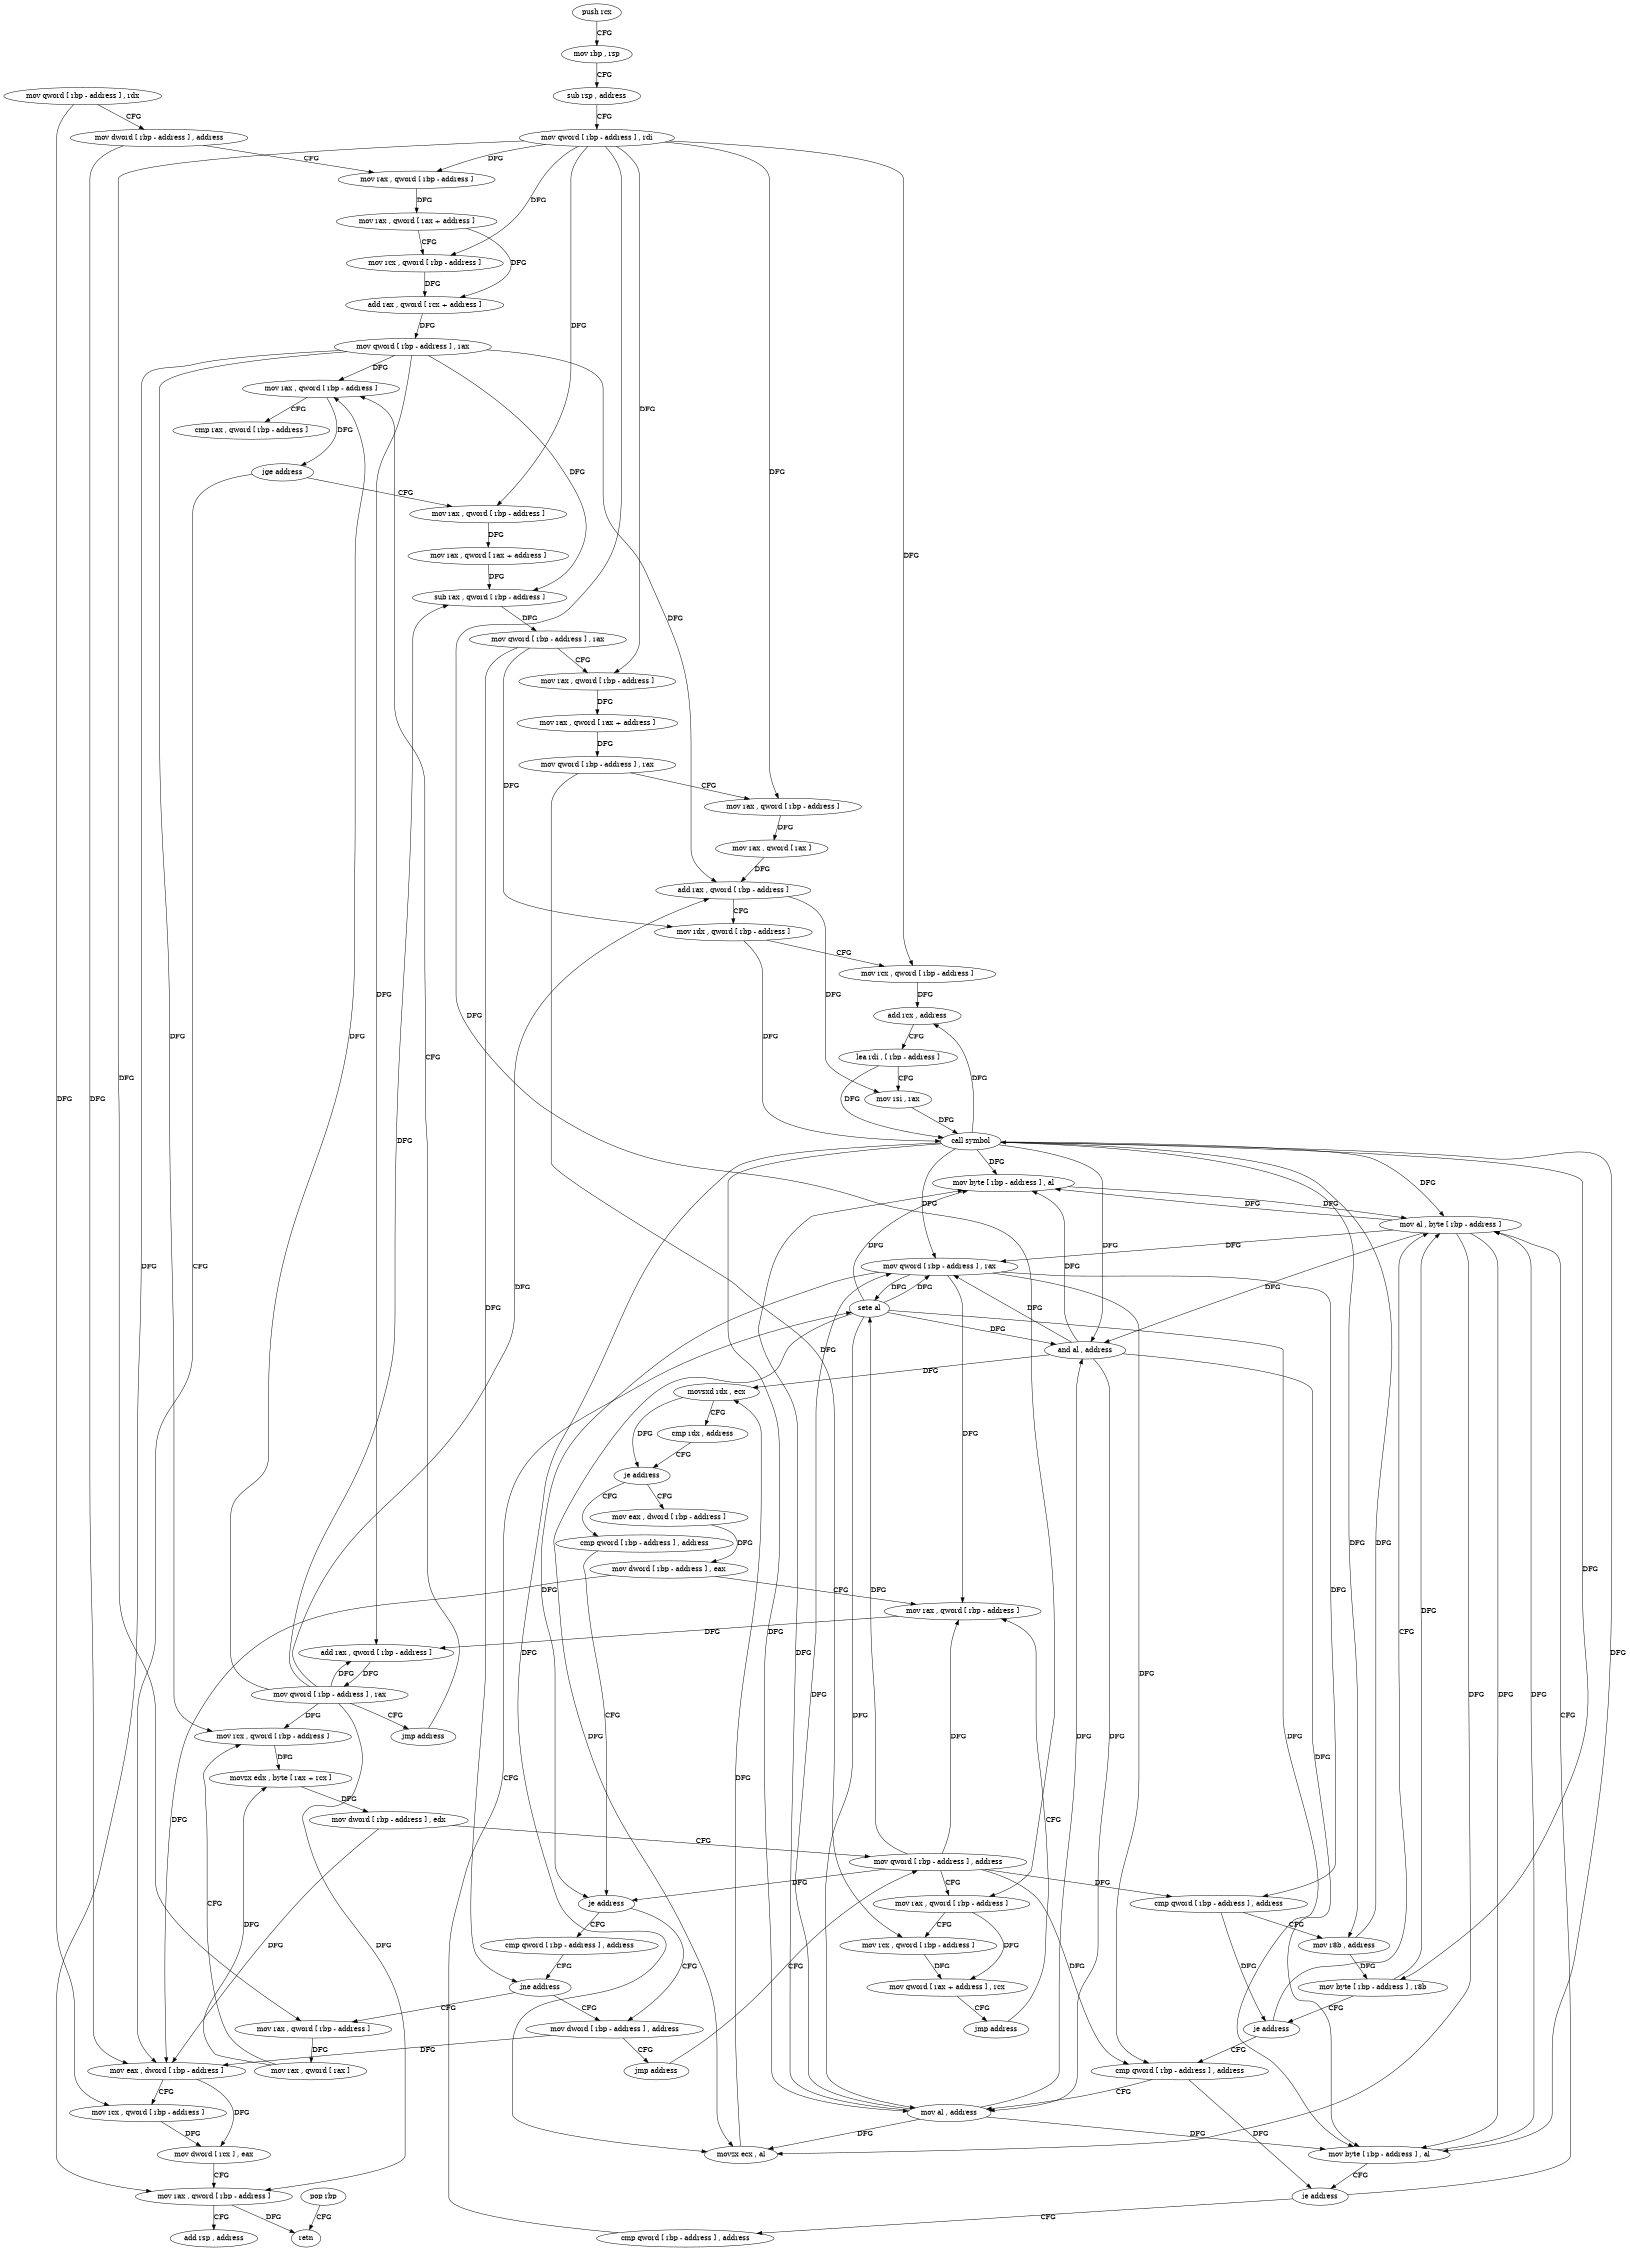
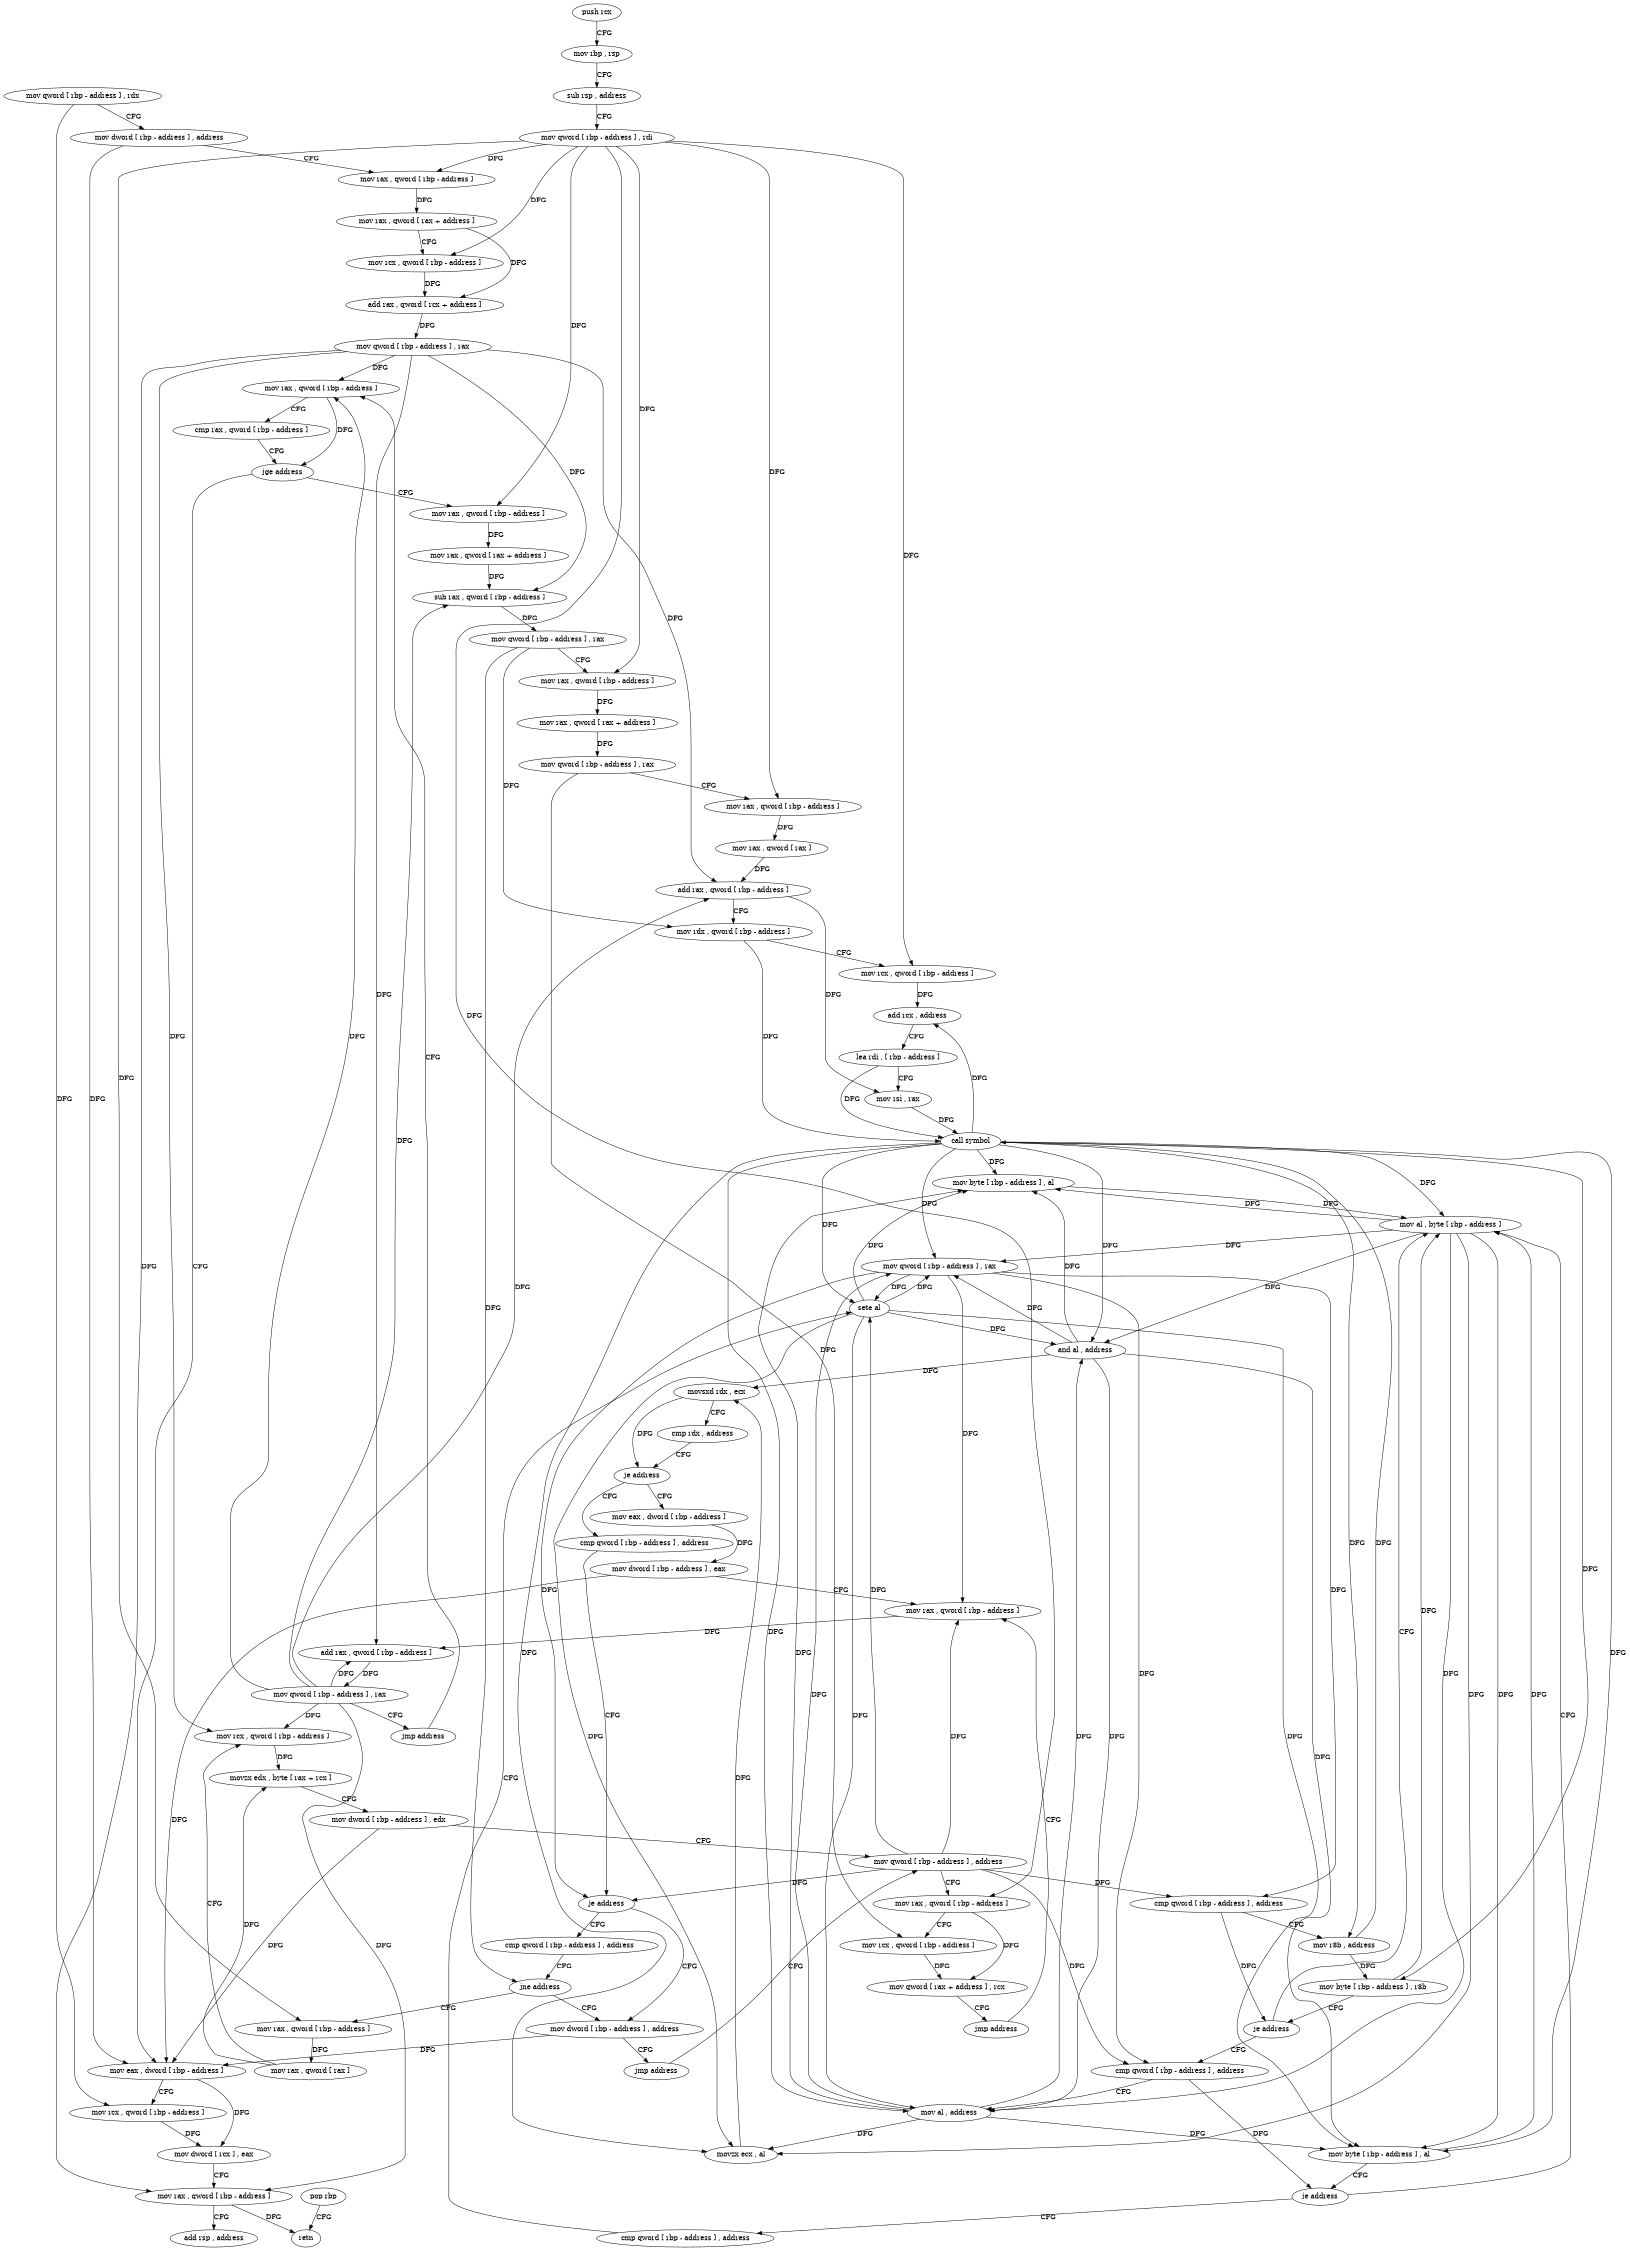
none -> (266, 450)
none -> (822, 1182)
(349, 1799) -> (349, 1799)
none -> (1443, 1859)
